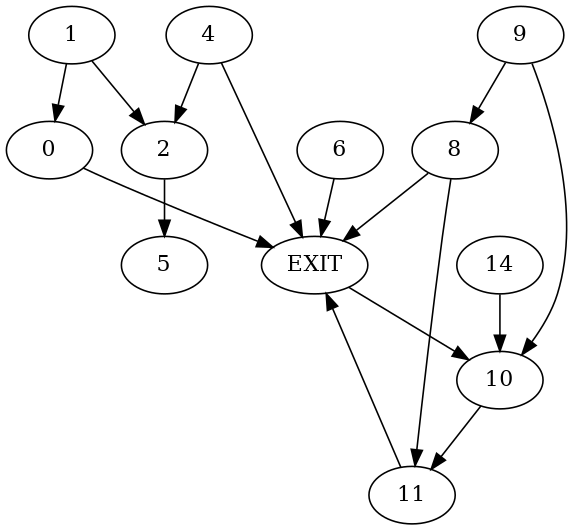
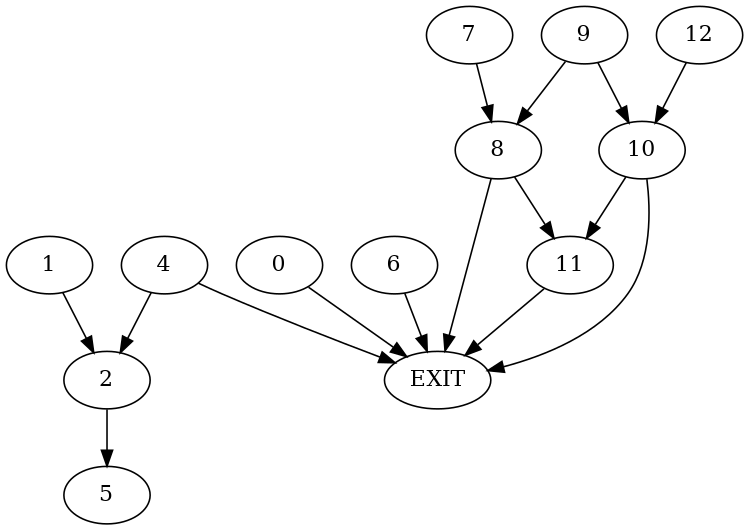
none -> (470, 35)
(62, 84) -> none
(500, 265) -> (700, 35)
(402, 319) -> (619, 305)
